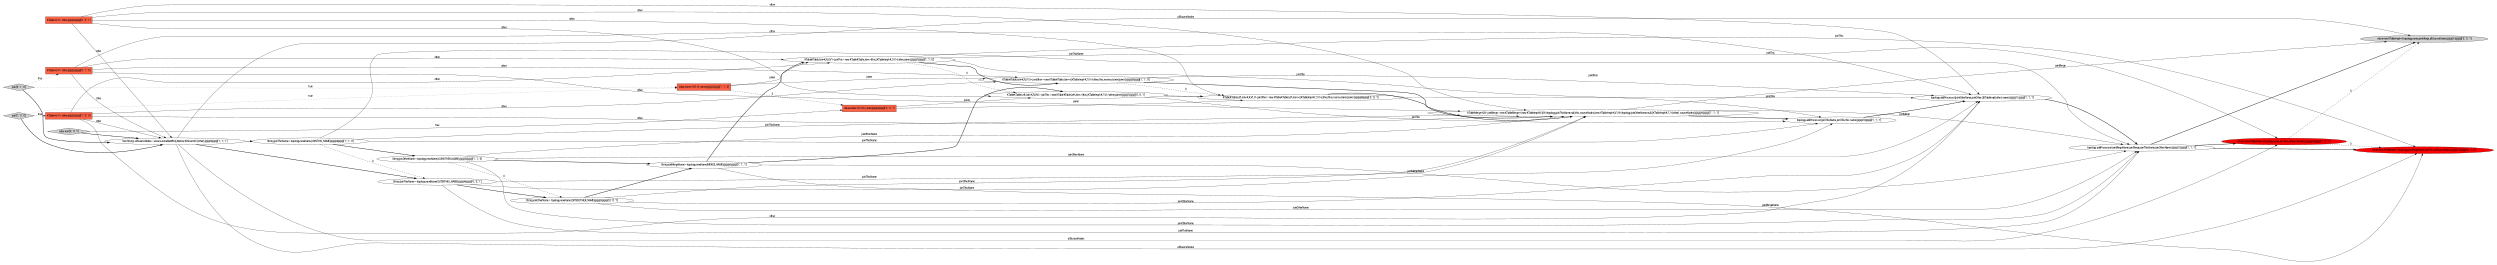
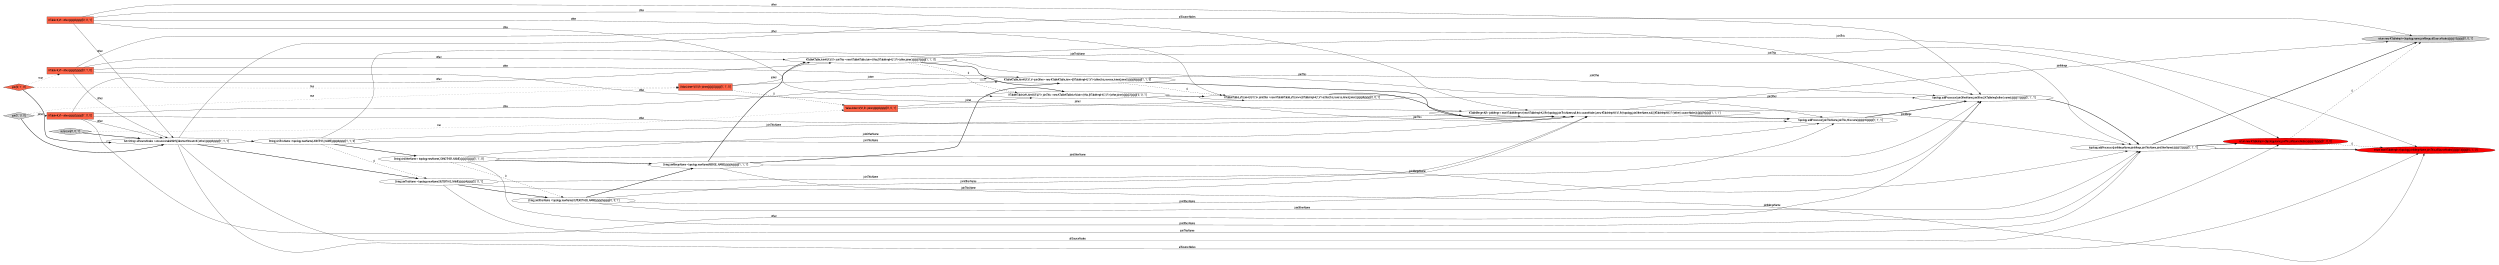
(19, 87) -> (19, 87)
(40, 114) -> (41, 114)
(465, 127) -> (467, 127)
